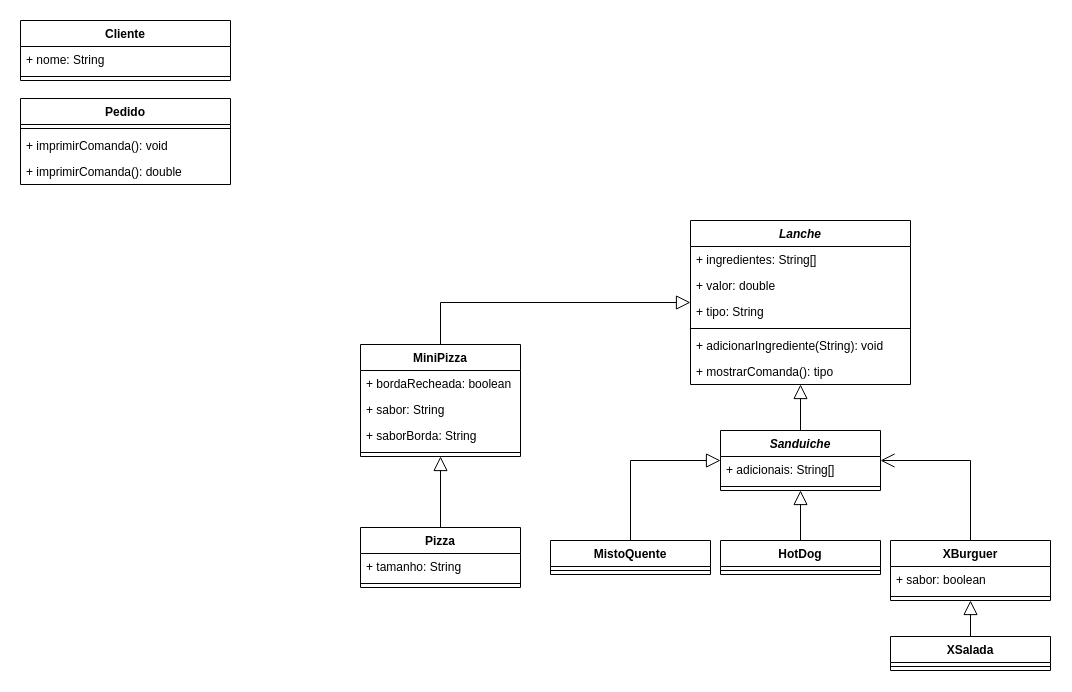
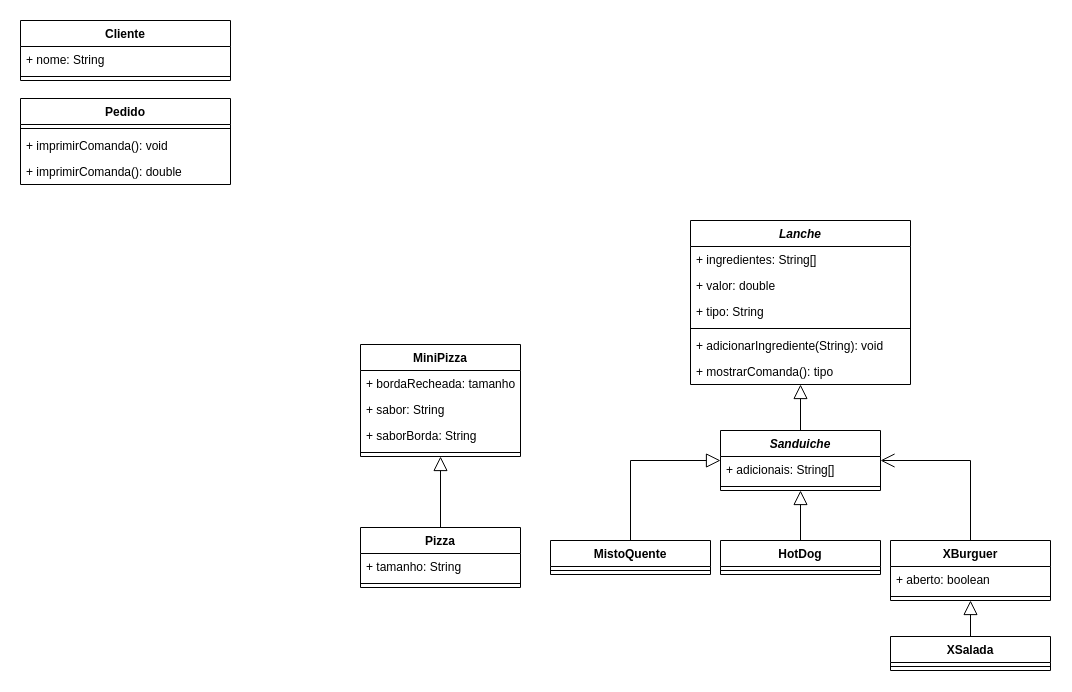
(537, 303) -> none
(440, 384) -> (442, 384)
(944, 580) -> (947, 580)
